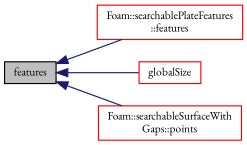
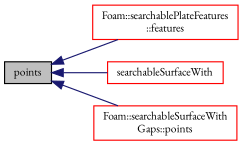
(30, 73) -> (28, 73)
(170, 73) -> (165, 73)
